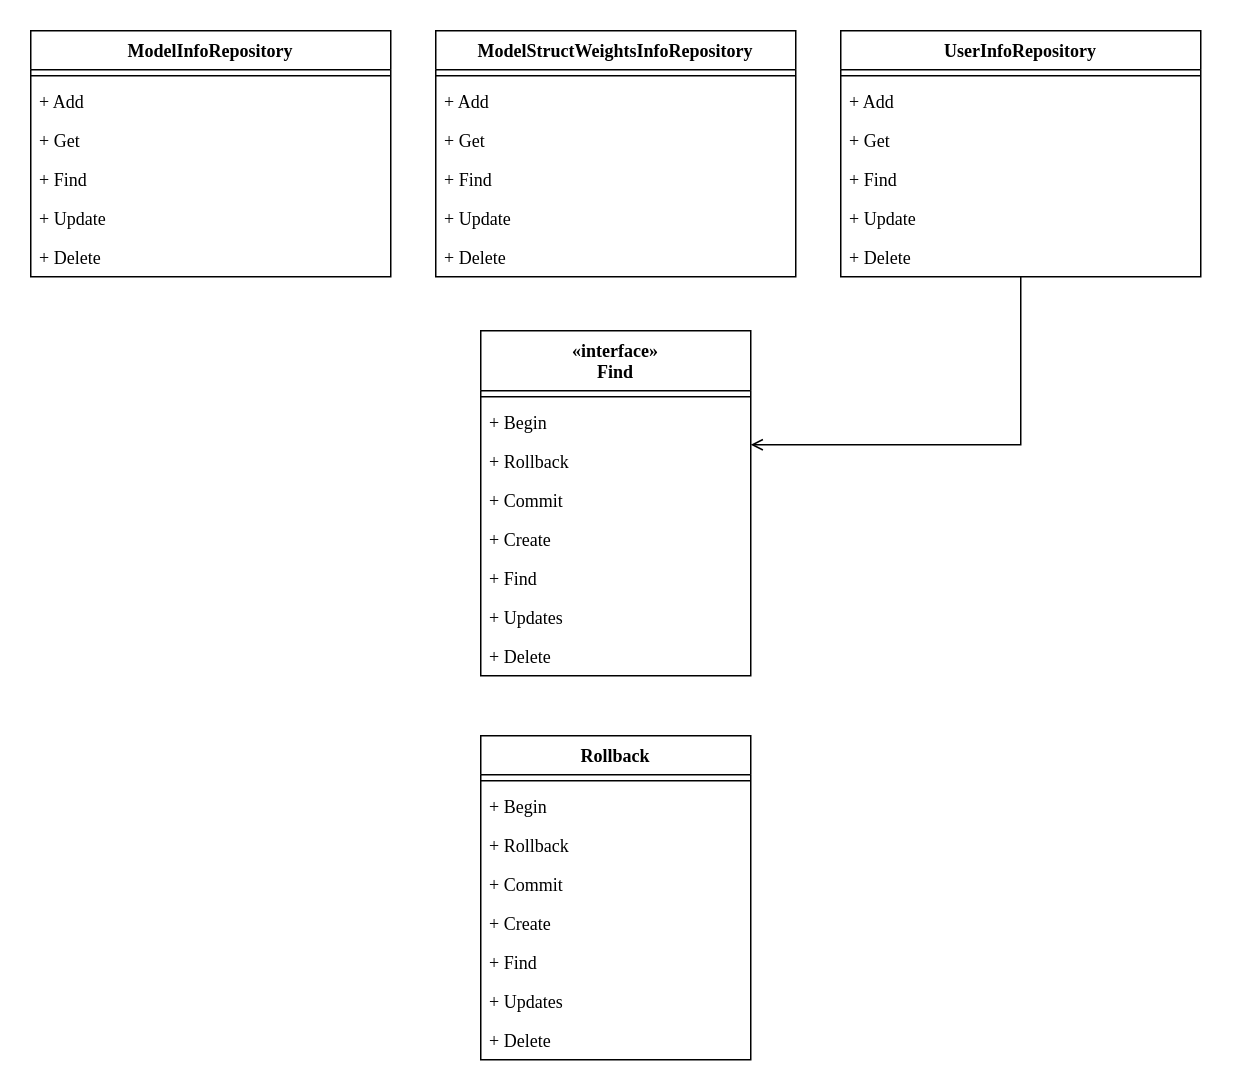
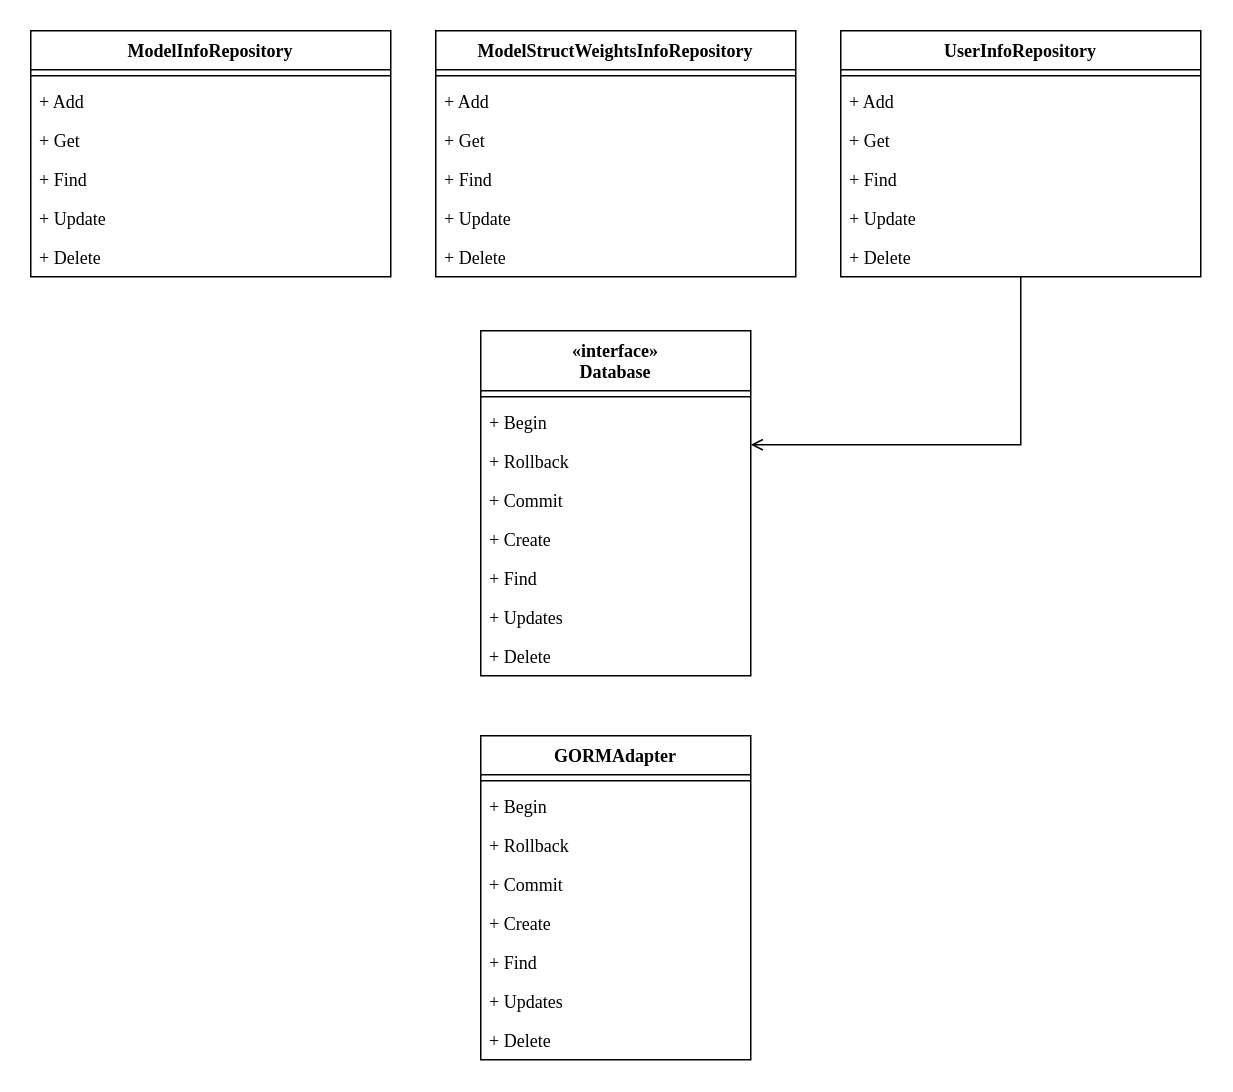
(615, 351) -> (615, 351)
(615, 756) -> (615, 756)
